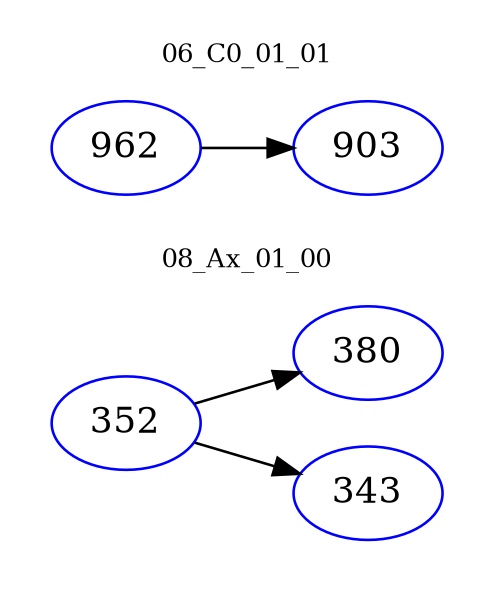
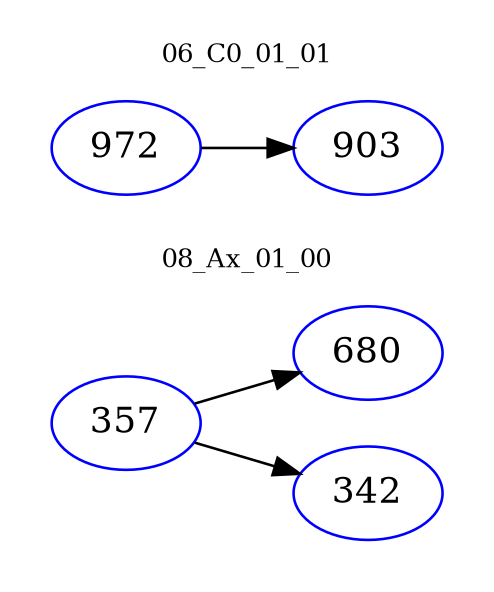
(126, 148) -> (126, 148)
(368, 353) -> (368, 353)
(126, 423) -> (126, 423)
(368, 493) -> (368, 493)
